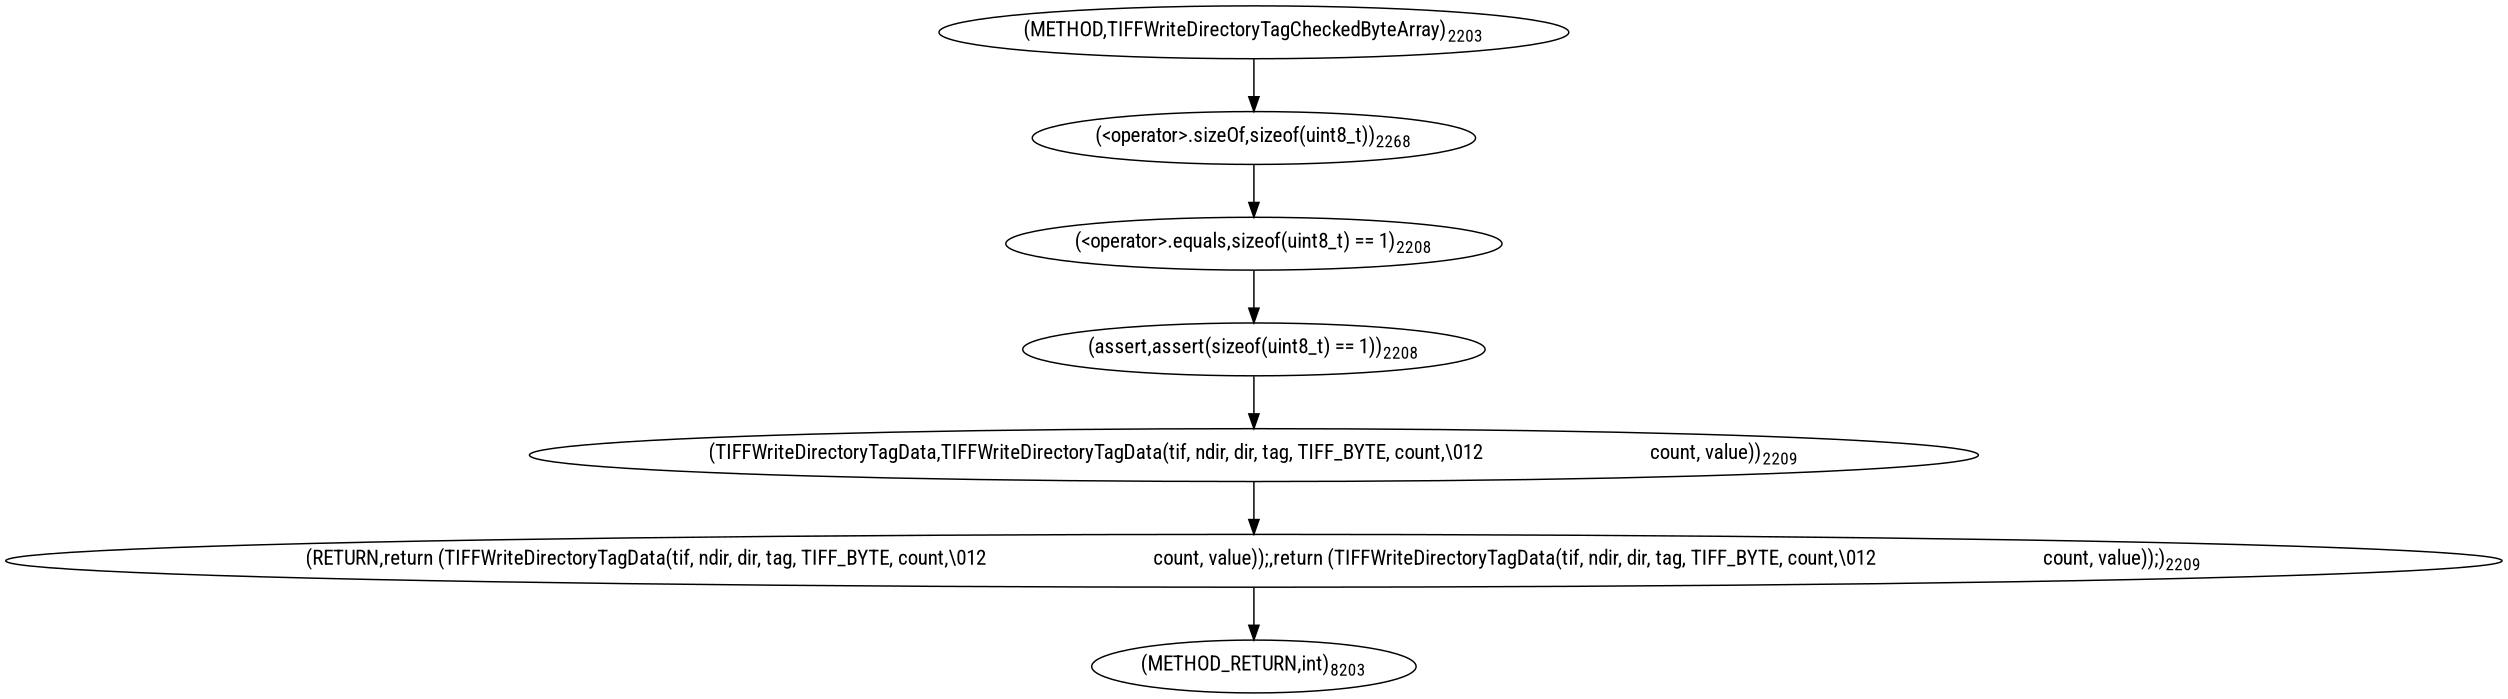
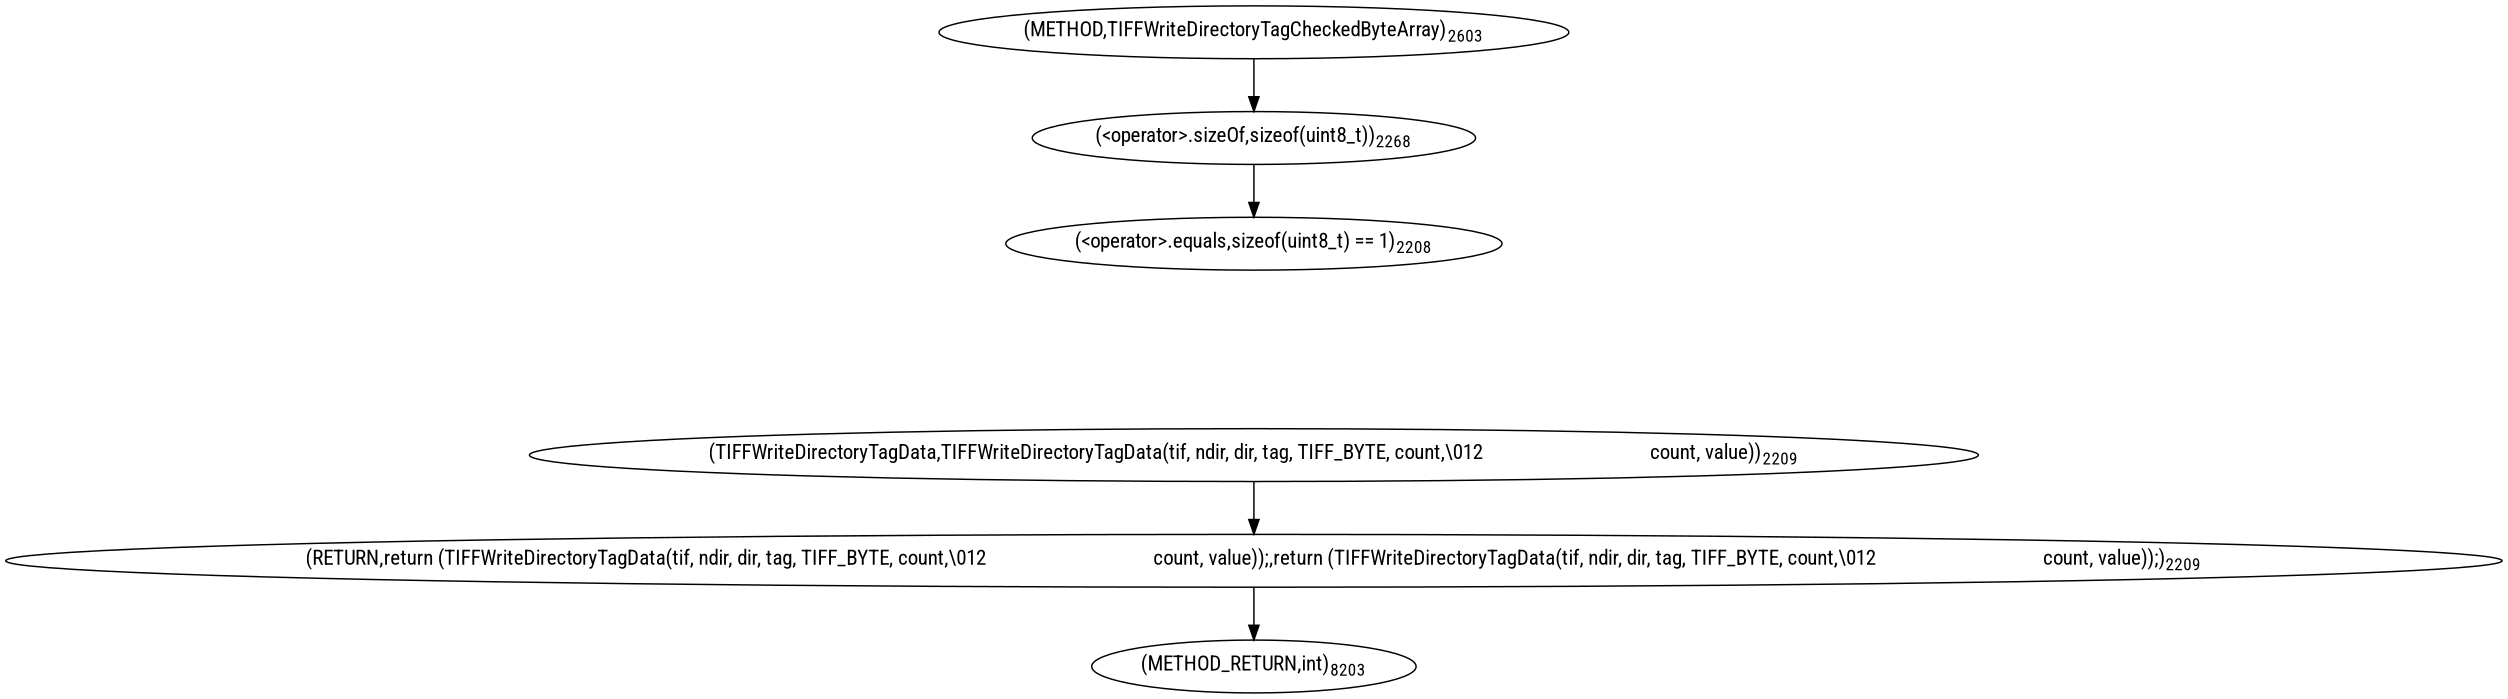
(1466, 30) -> (1466, 30)
(1254, 349) -> none
